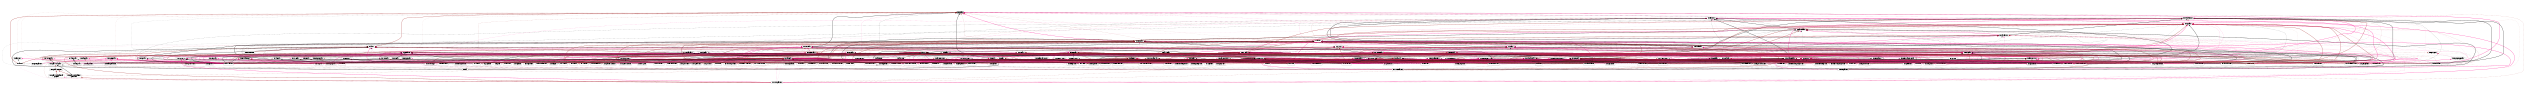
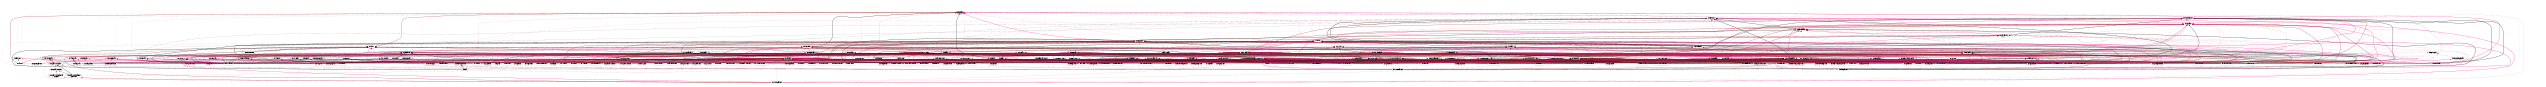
(1144, 55) -> none
(730, 64) -> (730, 64)
(870, 64) -> none
(737, 69) -> (463, 67)
